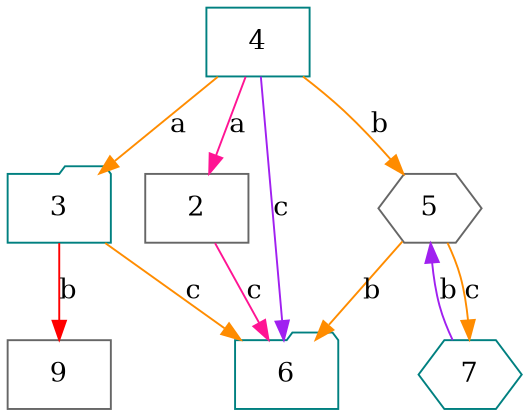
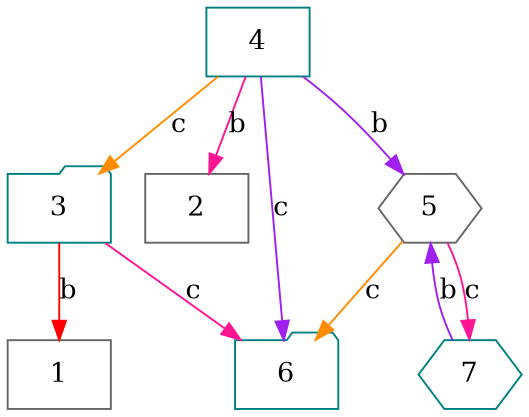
(349, 116) -> (349, 116)
(179, 125) -> (179, 125)
(238, 125) -> (238, 125)
(461, 281) -> (461, 281)
(237, 283) -> none
(165, 286) -> (165, 286)
(373, 291) -> (373, 291)
(59, 375) -> (59, 375)
